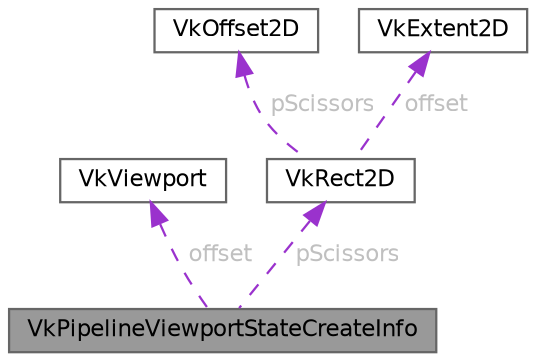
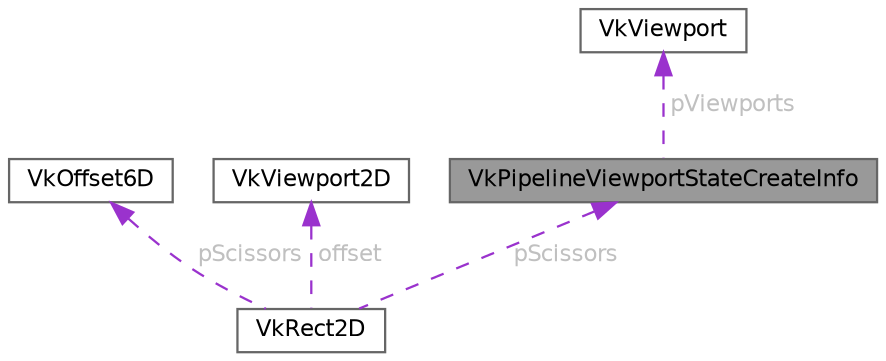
(236, 31) -> (91, 181)
(443, 31) -> (311, 181)
(217, 256) -> (729, 106)
(275, 265) -> (477, 260)
